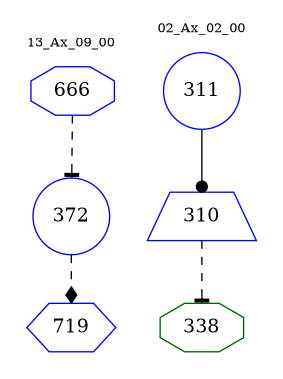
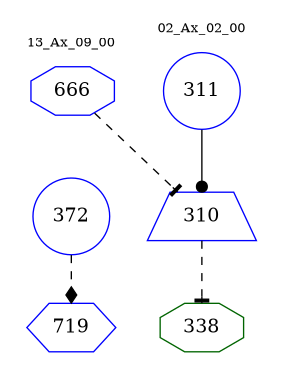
(72, 143) -> (147, 163)
